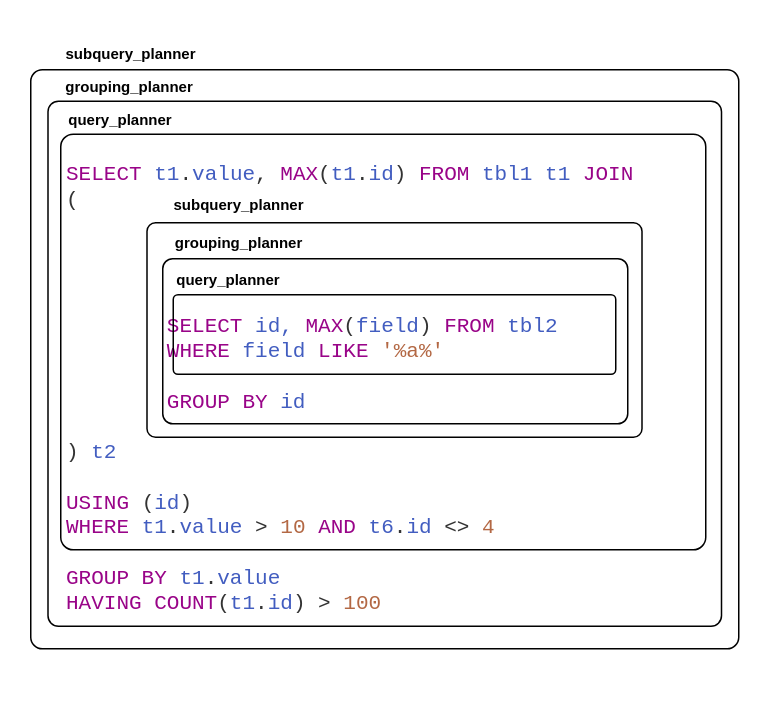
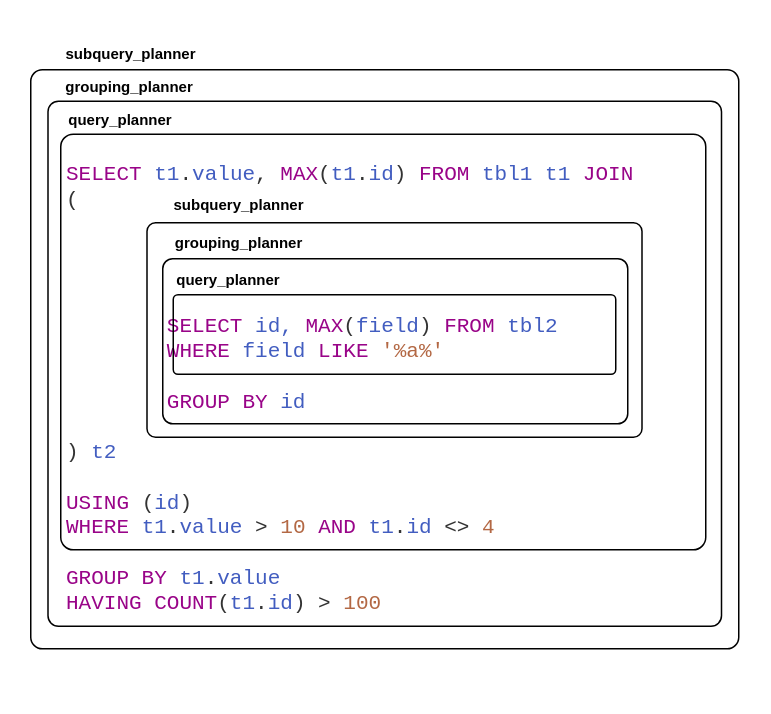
(301, 389) -> (301, 389)
